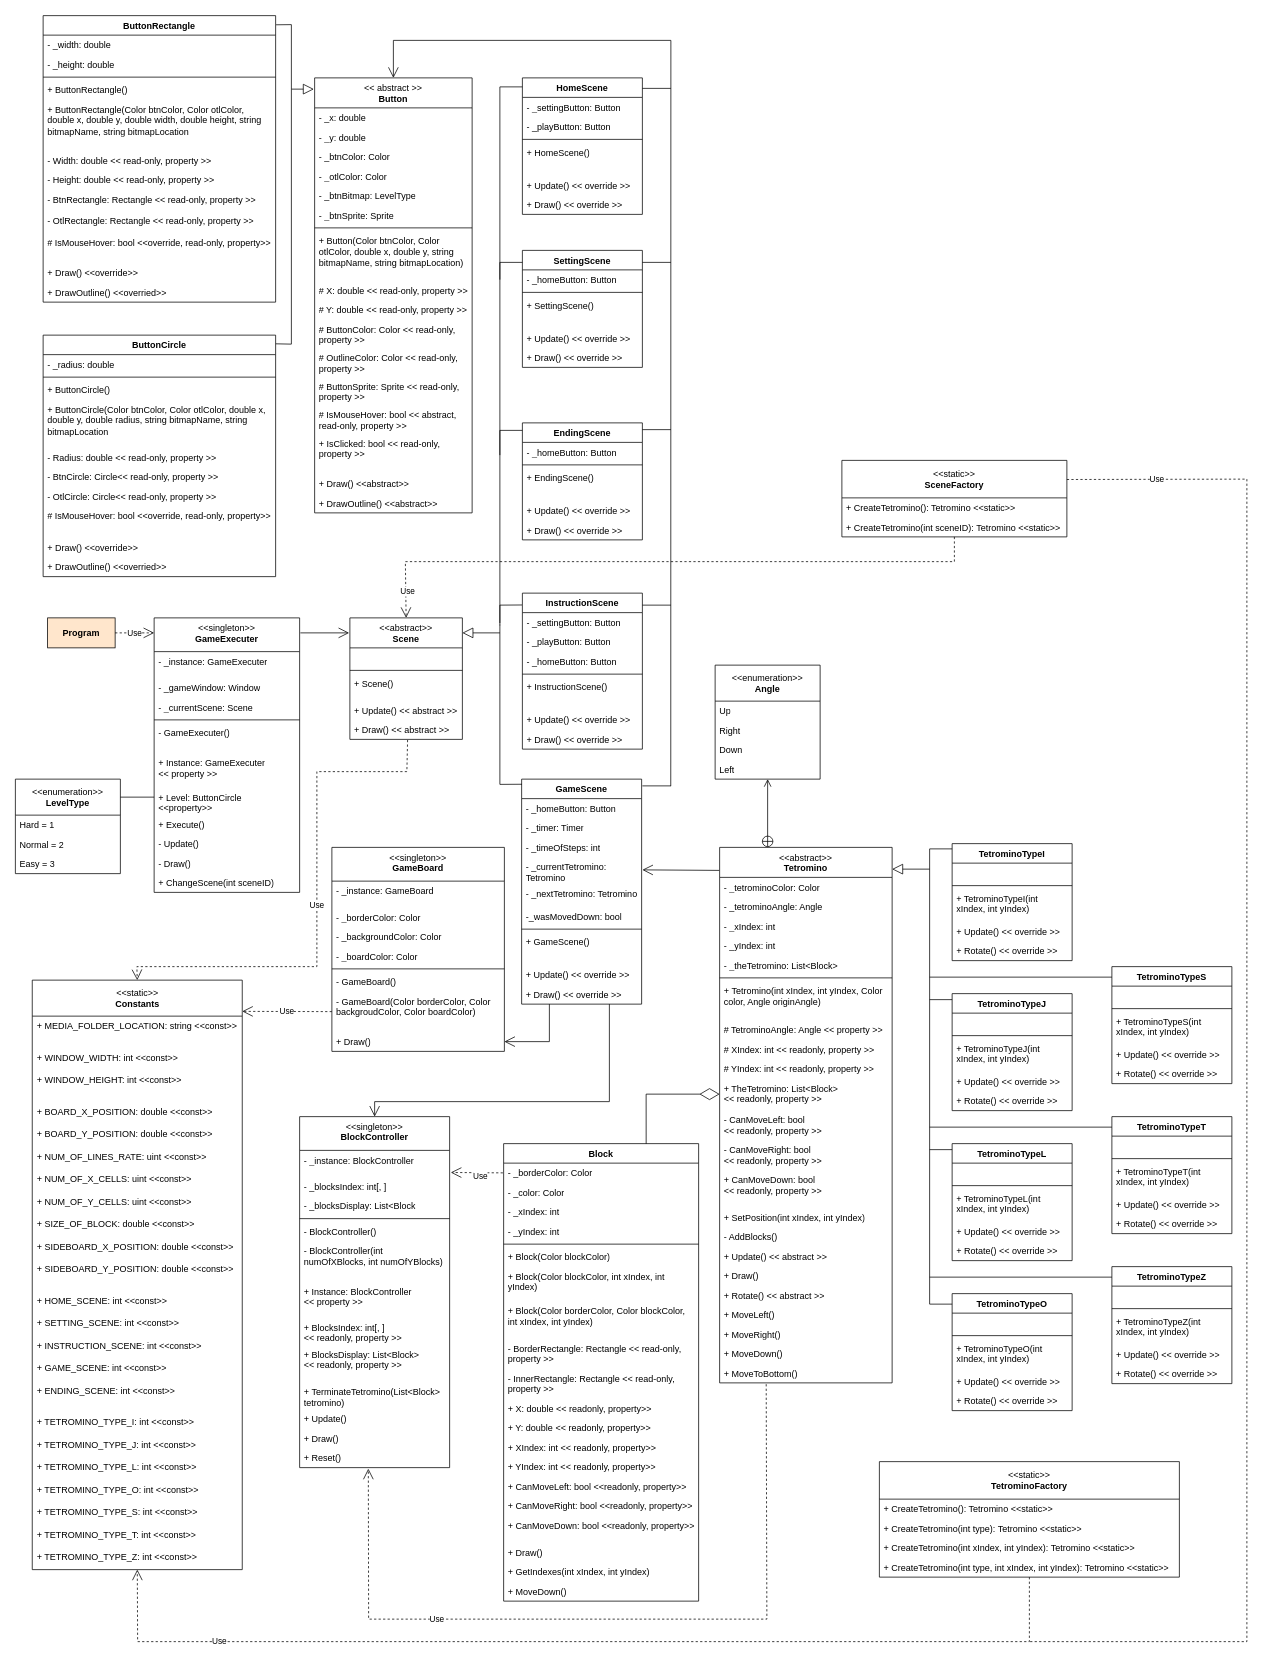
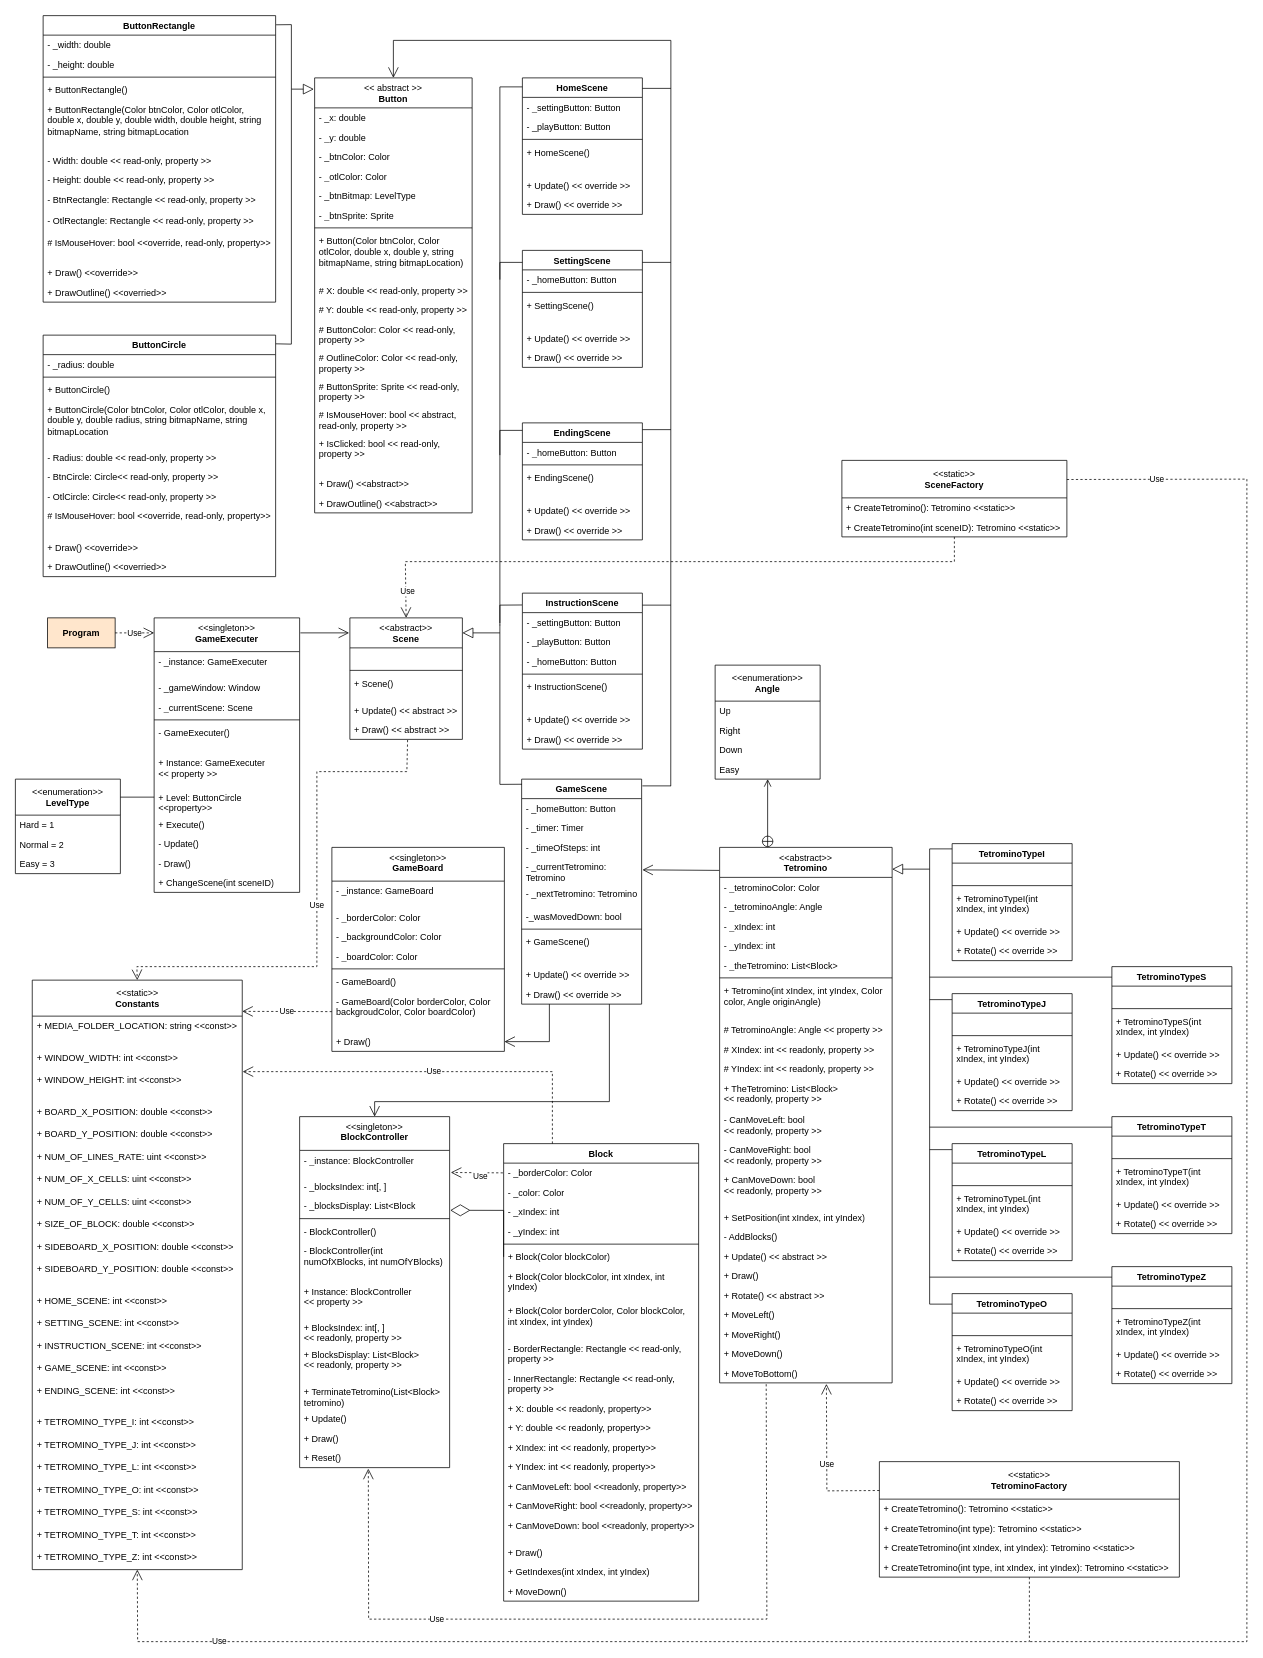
(730, 770) -> (730, 770)
none -> (434, 1071)
(648, 1094) -> none
none -> (485, 1210)
none -> (827, 1464)
